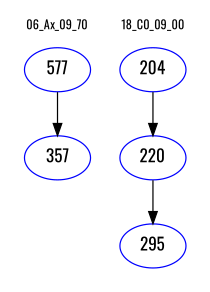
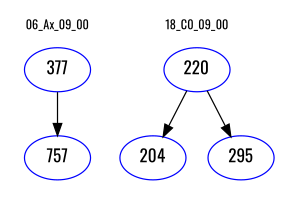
(58, 26) -> (58, 26)
(58, 70) -> (58, 70)
(153, 108) -> (178, 108)
(58, 158) -> (58, 158)
